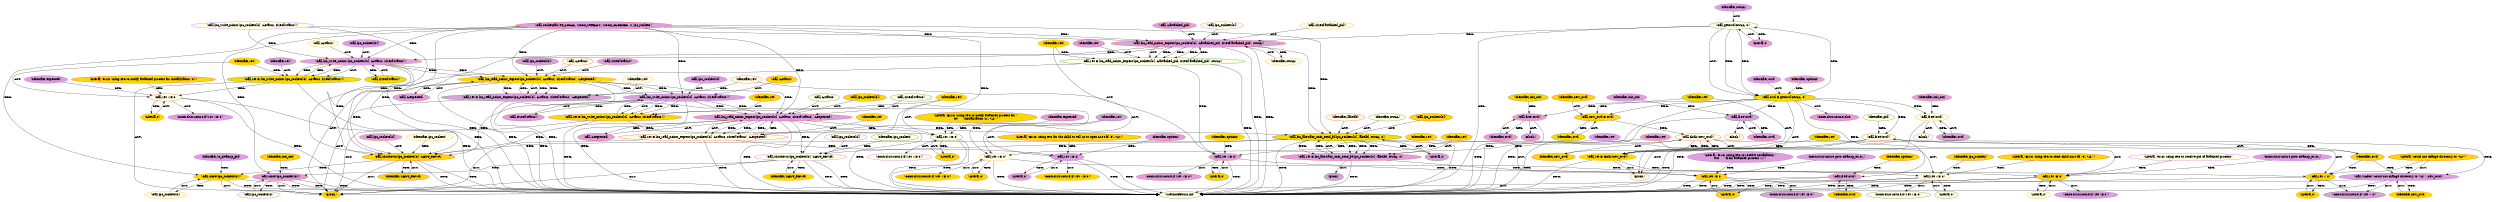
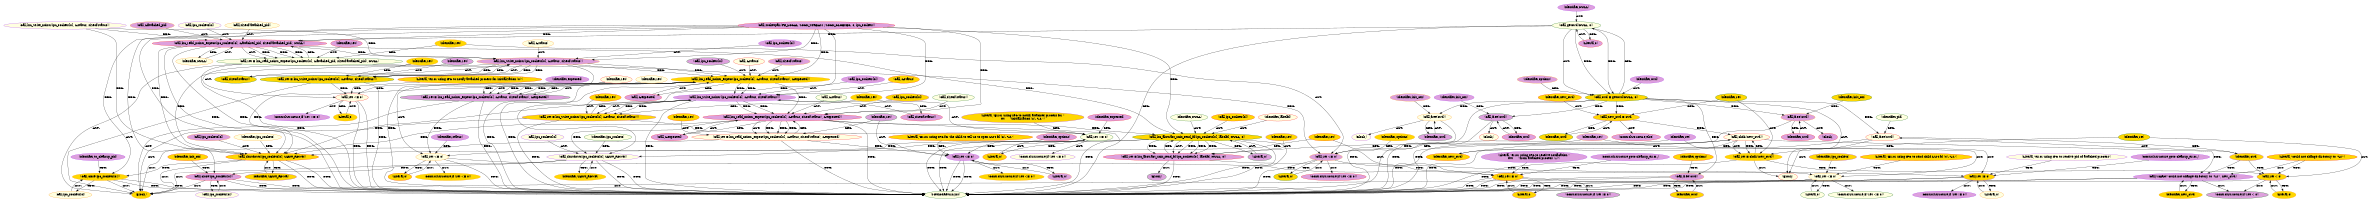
(1811, 106) -> (1626, 127)
none -> (450, 137)
(1656, 168) -> (1823, 168)
